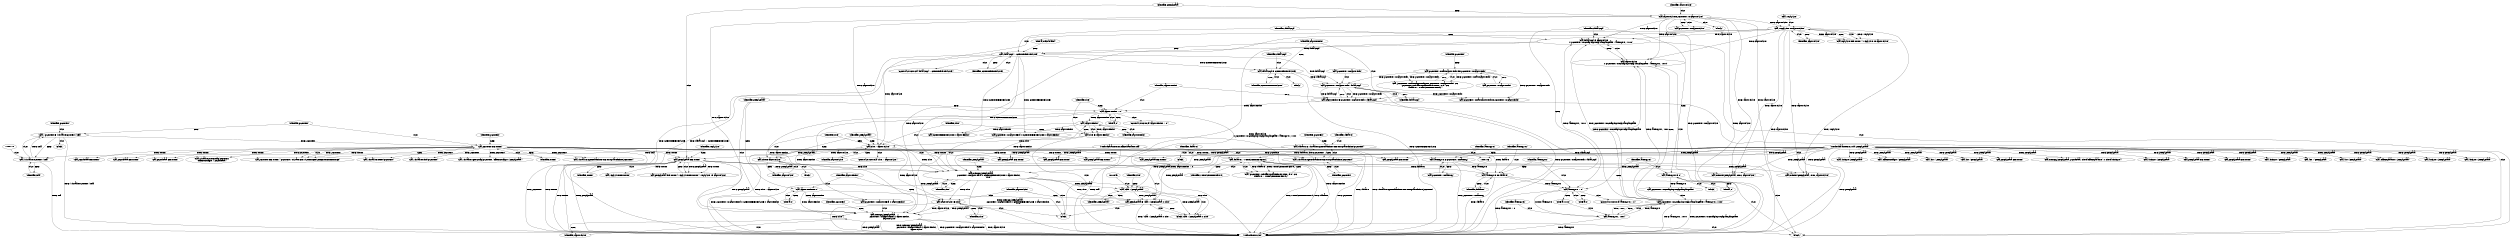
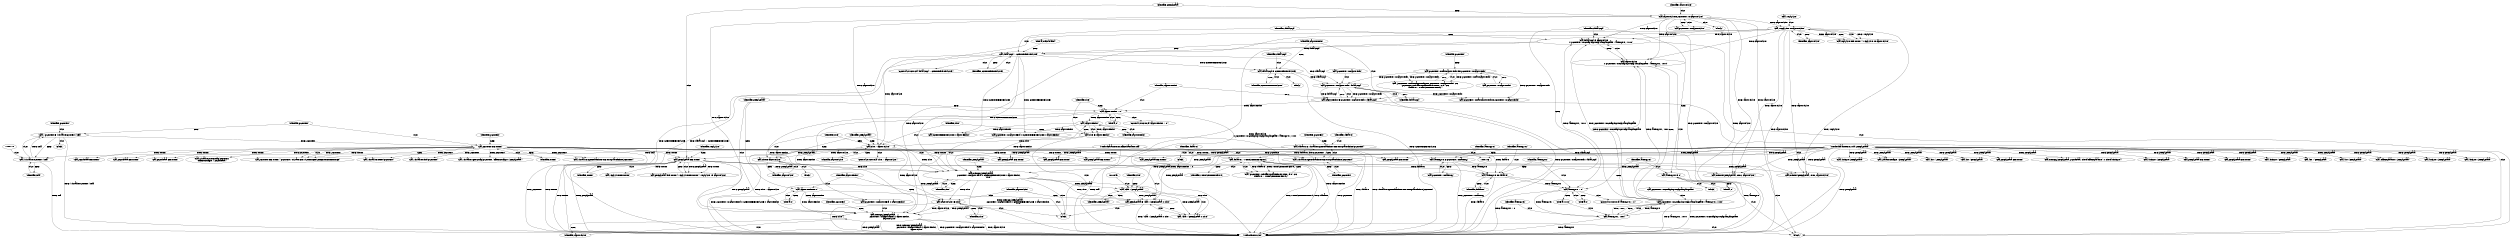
(1317, 71) -> (1317, 71)
(1894, 160) -> (1894, 160)
(1671, 182) -> (1729, 209)
(1544, 202) -> (1544, 202)
(1192, 217) -> (1192, 217)
